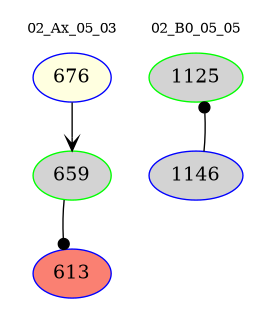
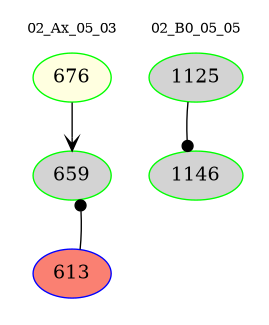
(72, 78) -> (72, 78)
(205, 132) -> (187, 121)
(196, 176) -> (196, 176)
(63, 219) -> (81, 230)
